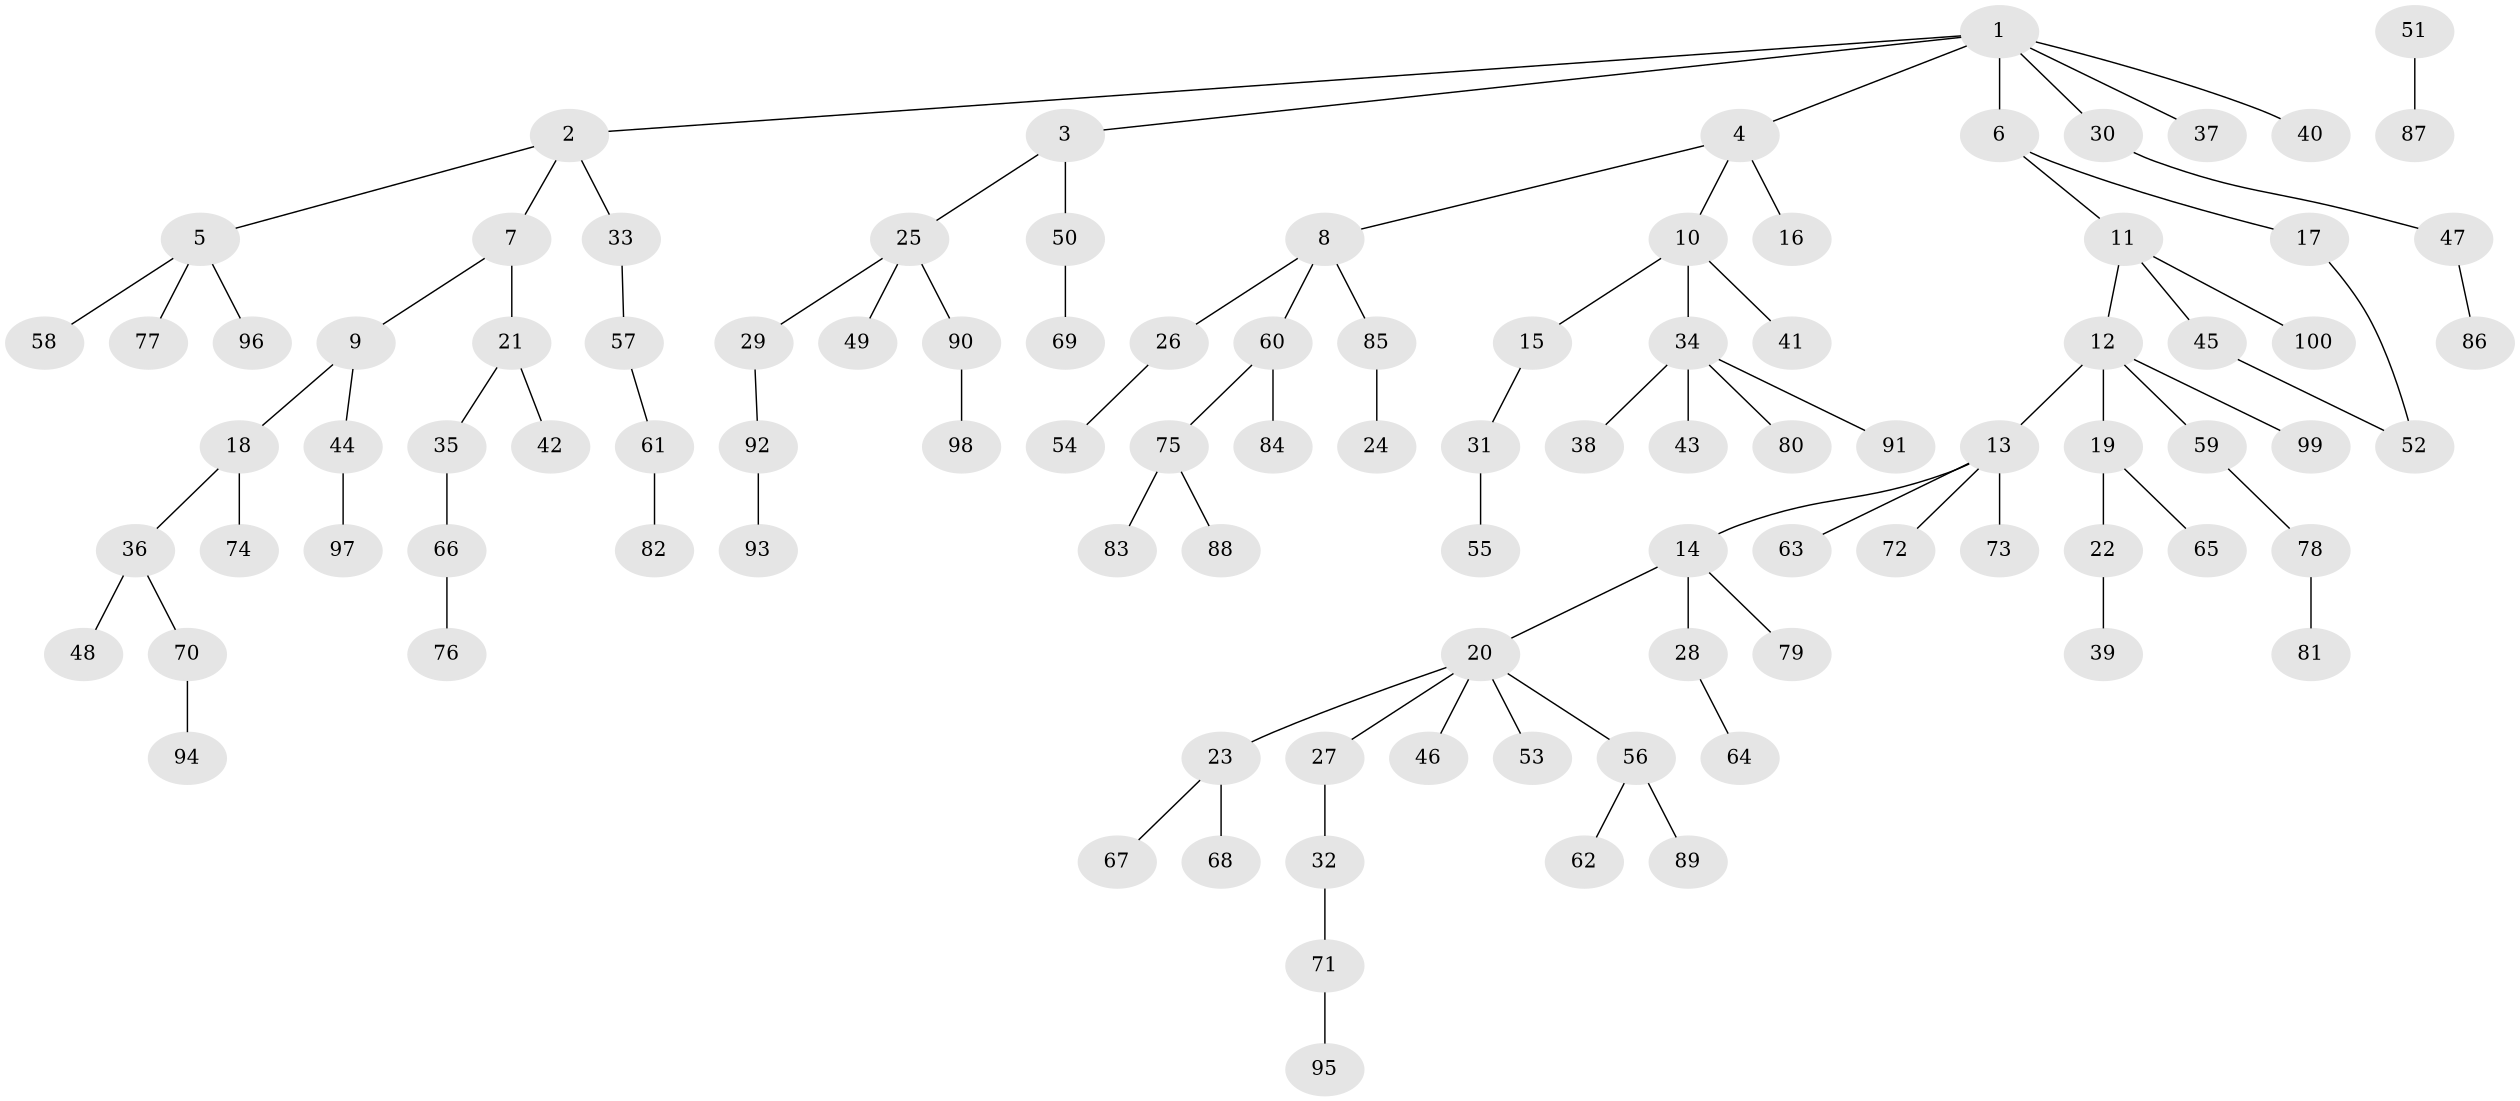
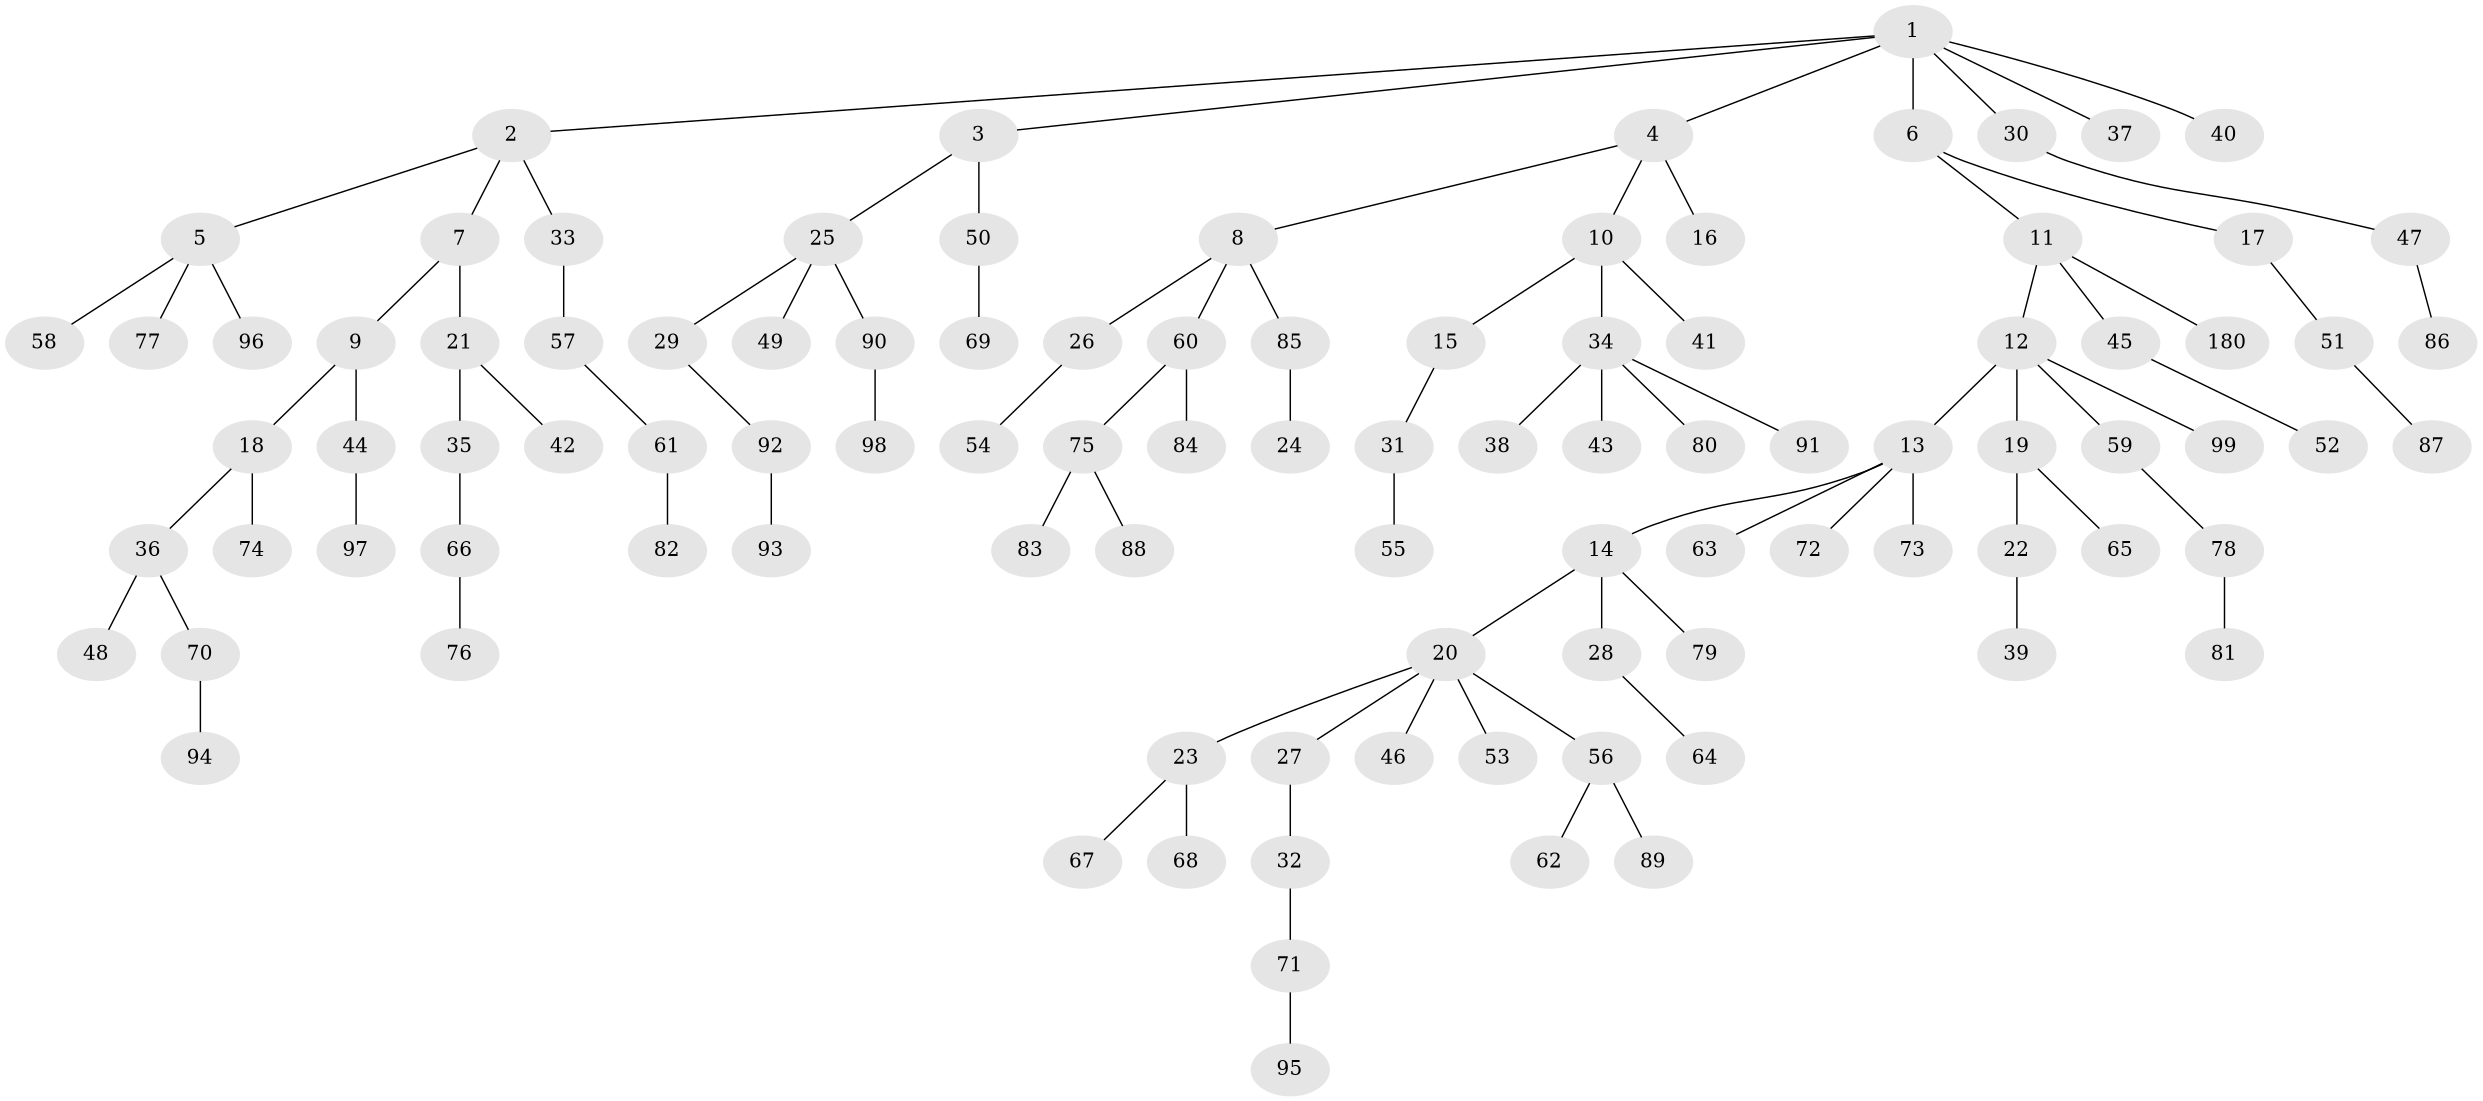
(2378, 337) -> (2294, 291)
(2314, 343) -> (2227, 343)
